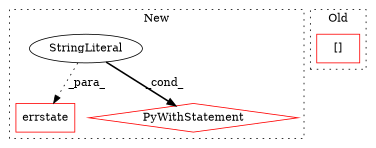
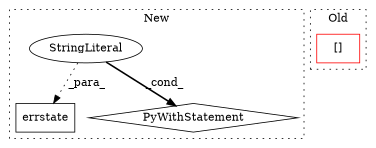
(45, 118) -> (45, 118)
(193, 118) -> (193, 118)
